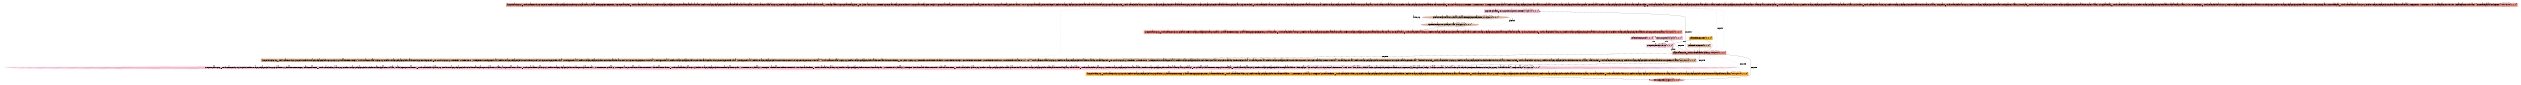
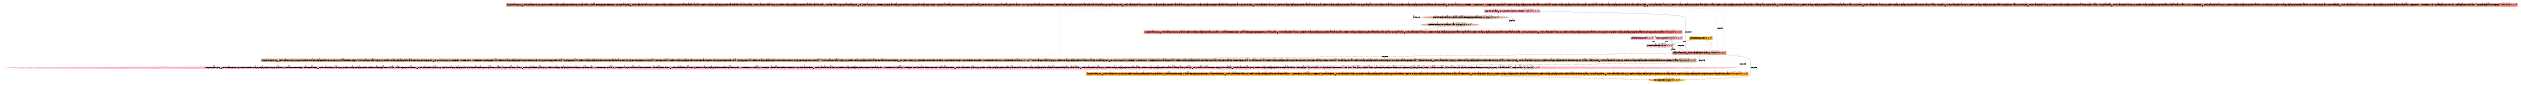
(1699, 46) -> none
(1667, 80) -> (1667, 80)
